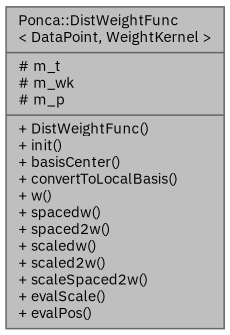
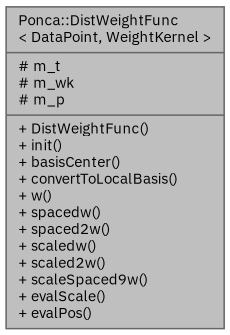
(83, 280) -> (83, 280)
